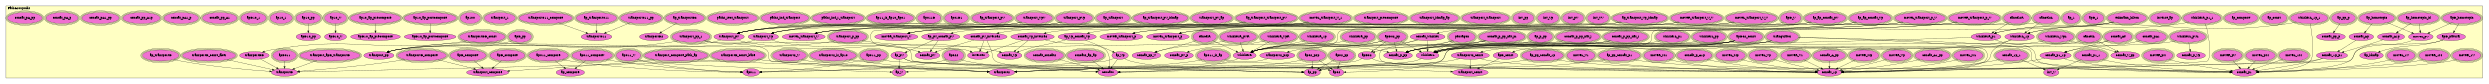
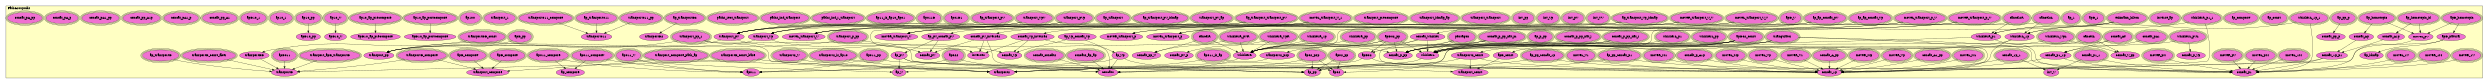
(1473, 27) -> none
